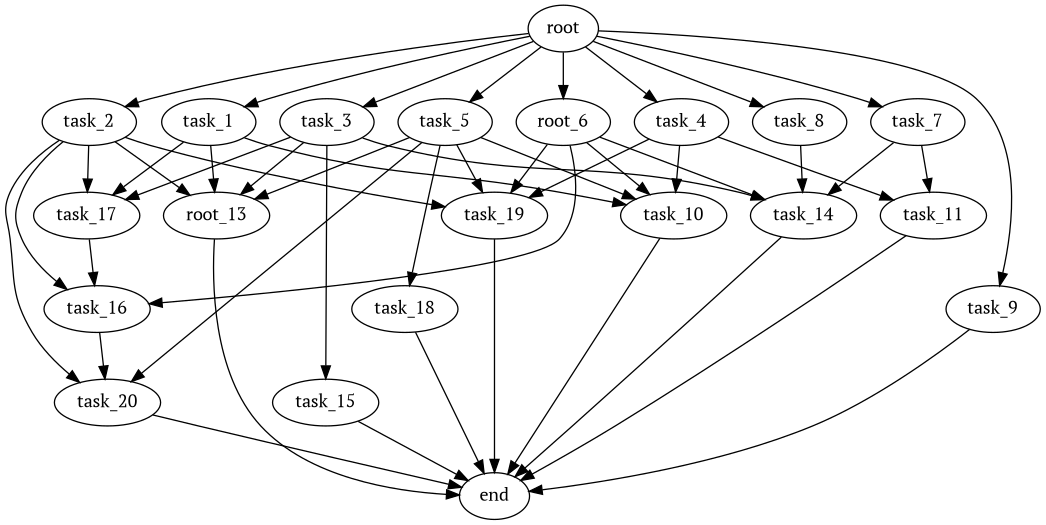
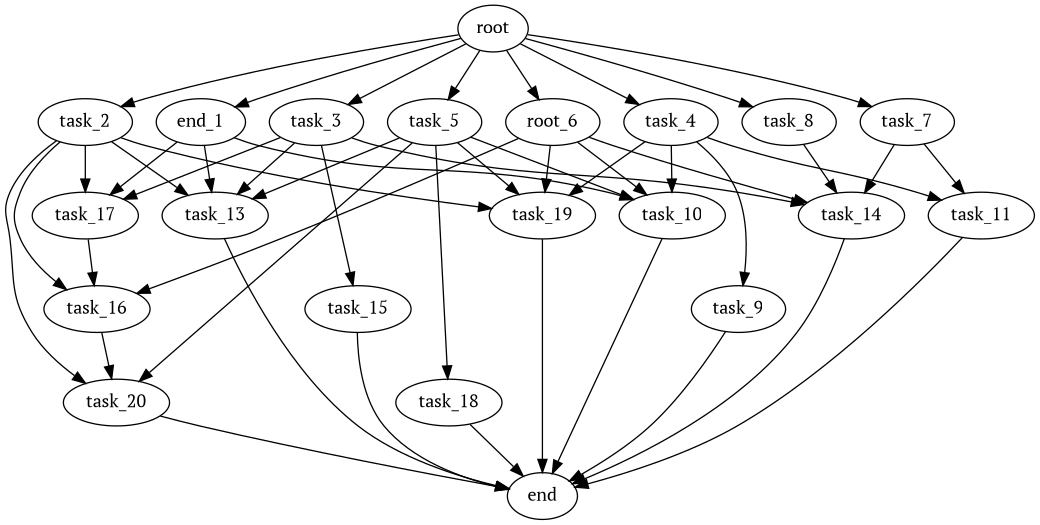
(882, 62) -> (741, 203)
(209, 122) -> (201, 122)
(217, 216) -> (215, 216)
